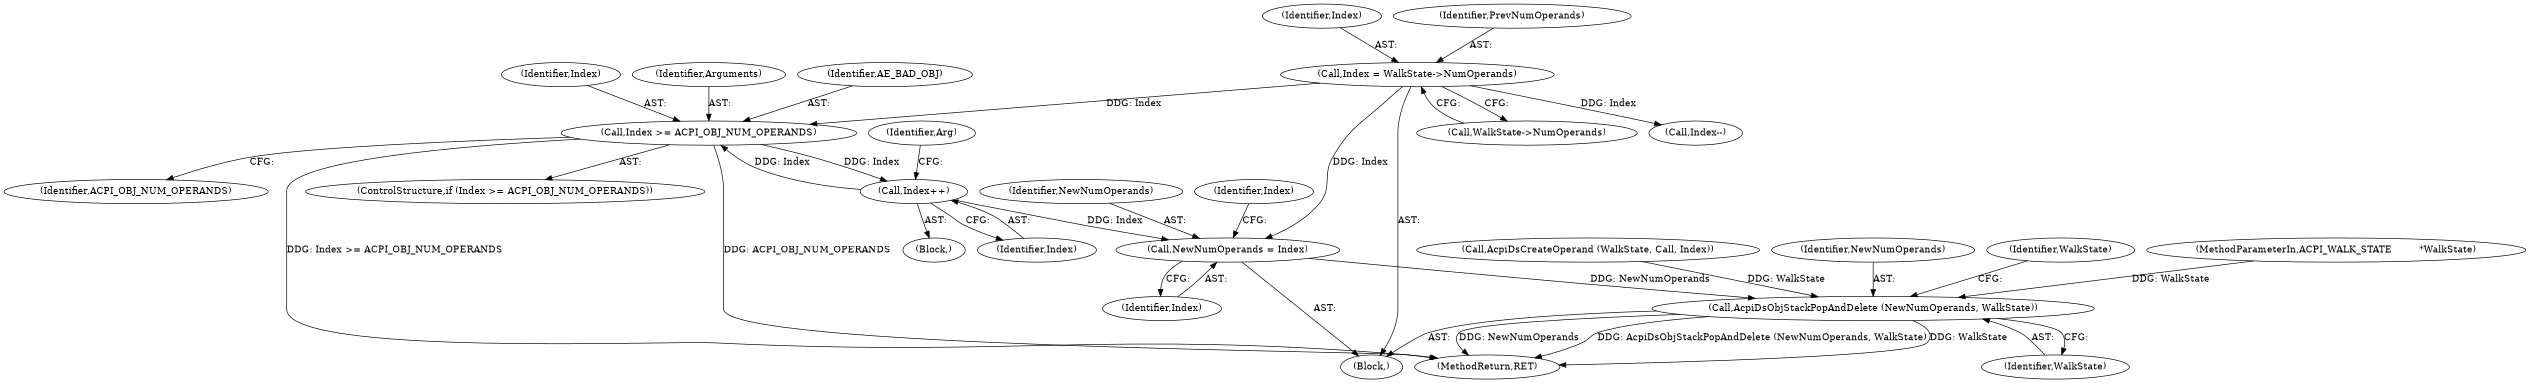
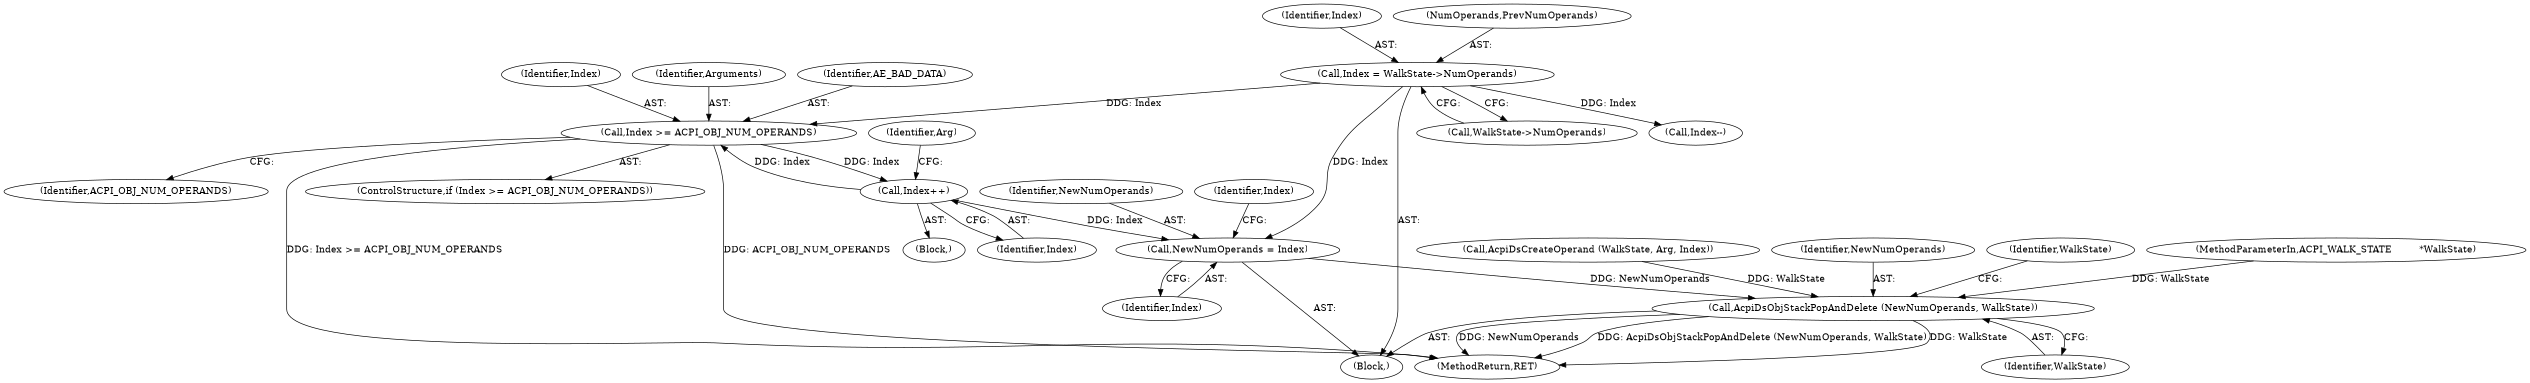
(1512, 16) -> (1512, 16)
(885, 75) -> (885, 75)
(1588, 250) -> (1588, 250)
